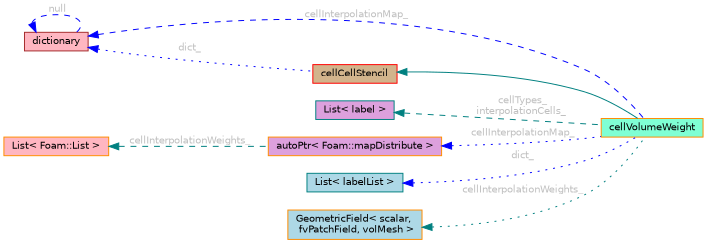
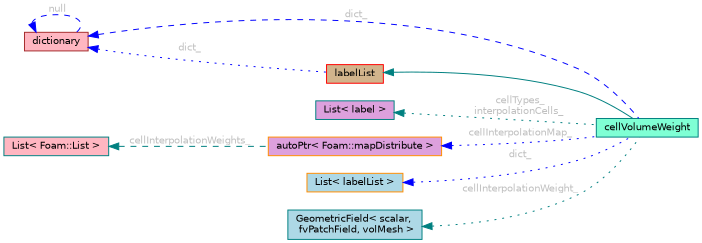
(355, 15) -> (355, 15)
(355, 74) -> (355, 74)
(503, 119) -> (500, 119)
(652, 128) -> (647, 128)
(56, 146) -> (56, 146)
(355, 183) -> (355, 183)
(521, 190) -> (519, 189)
(355, 225) -> (355, 225)
